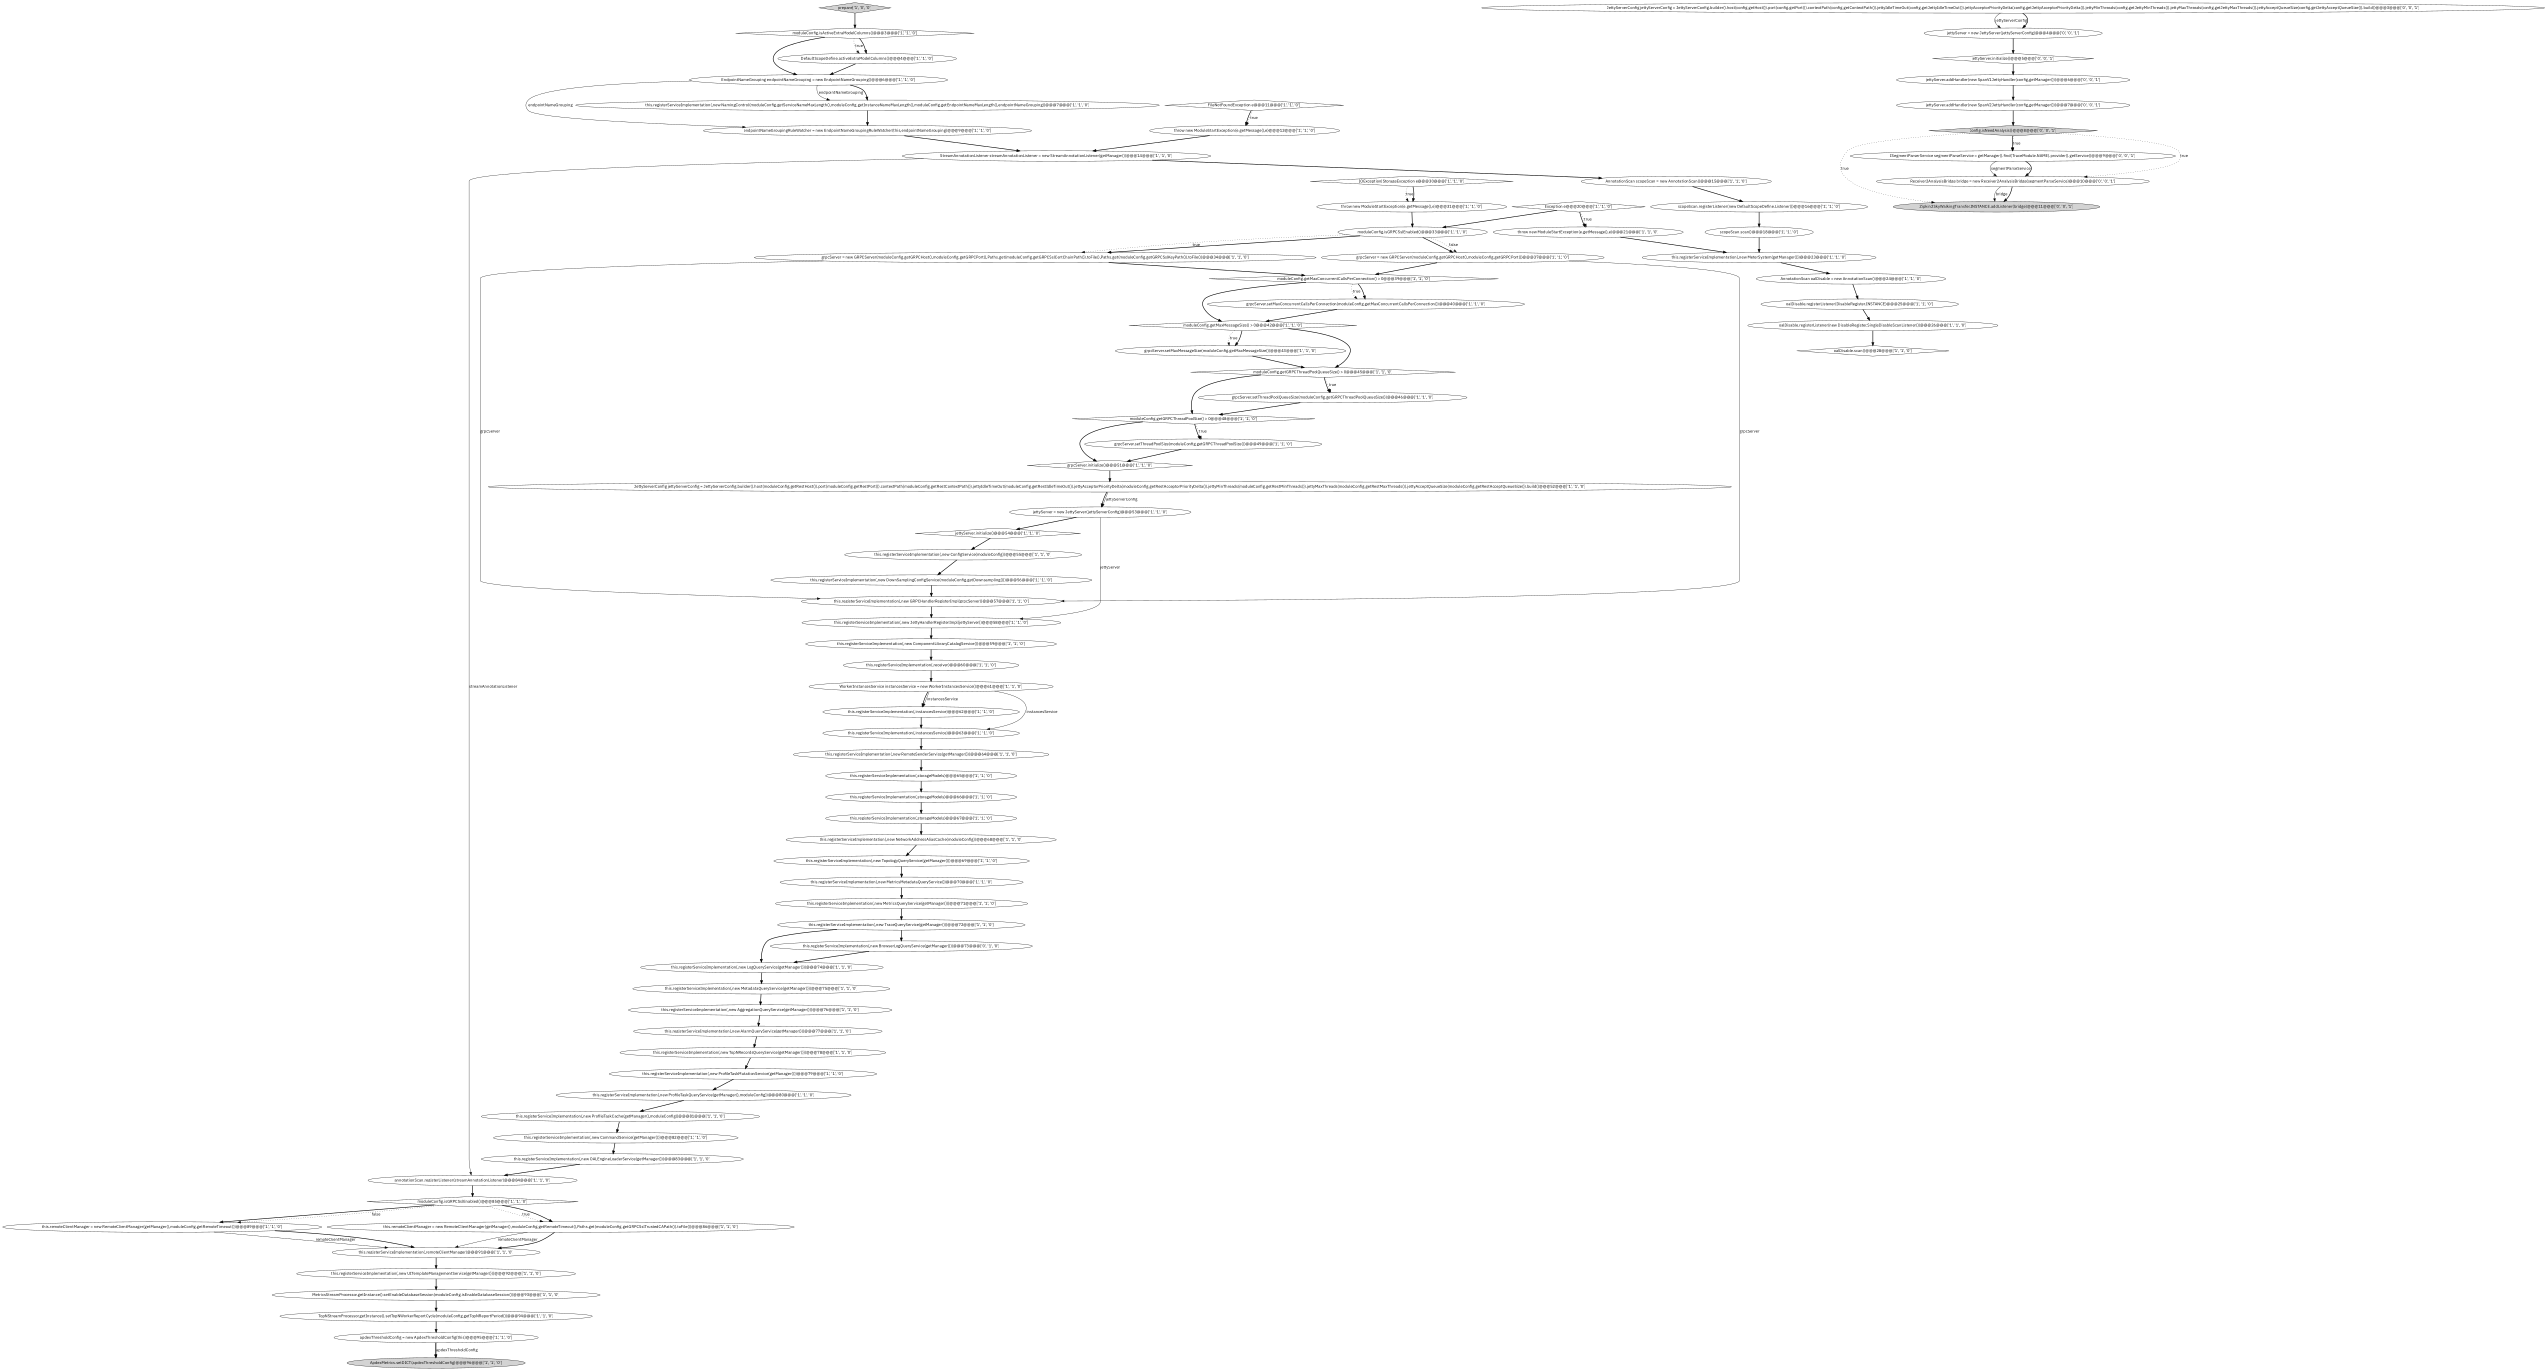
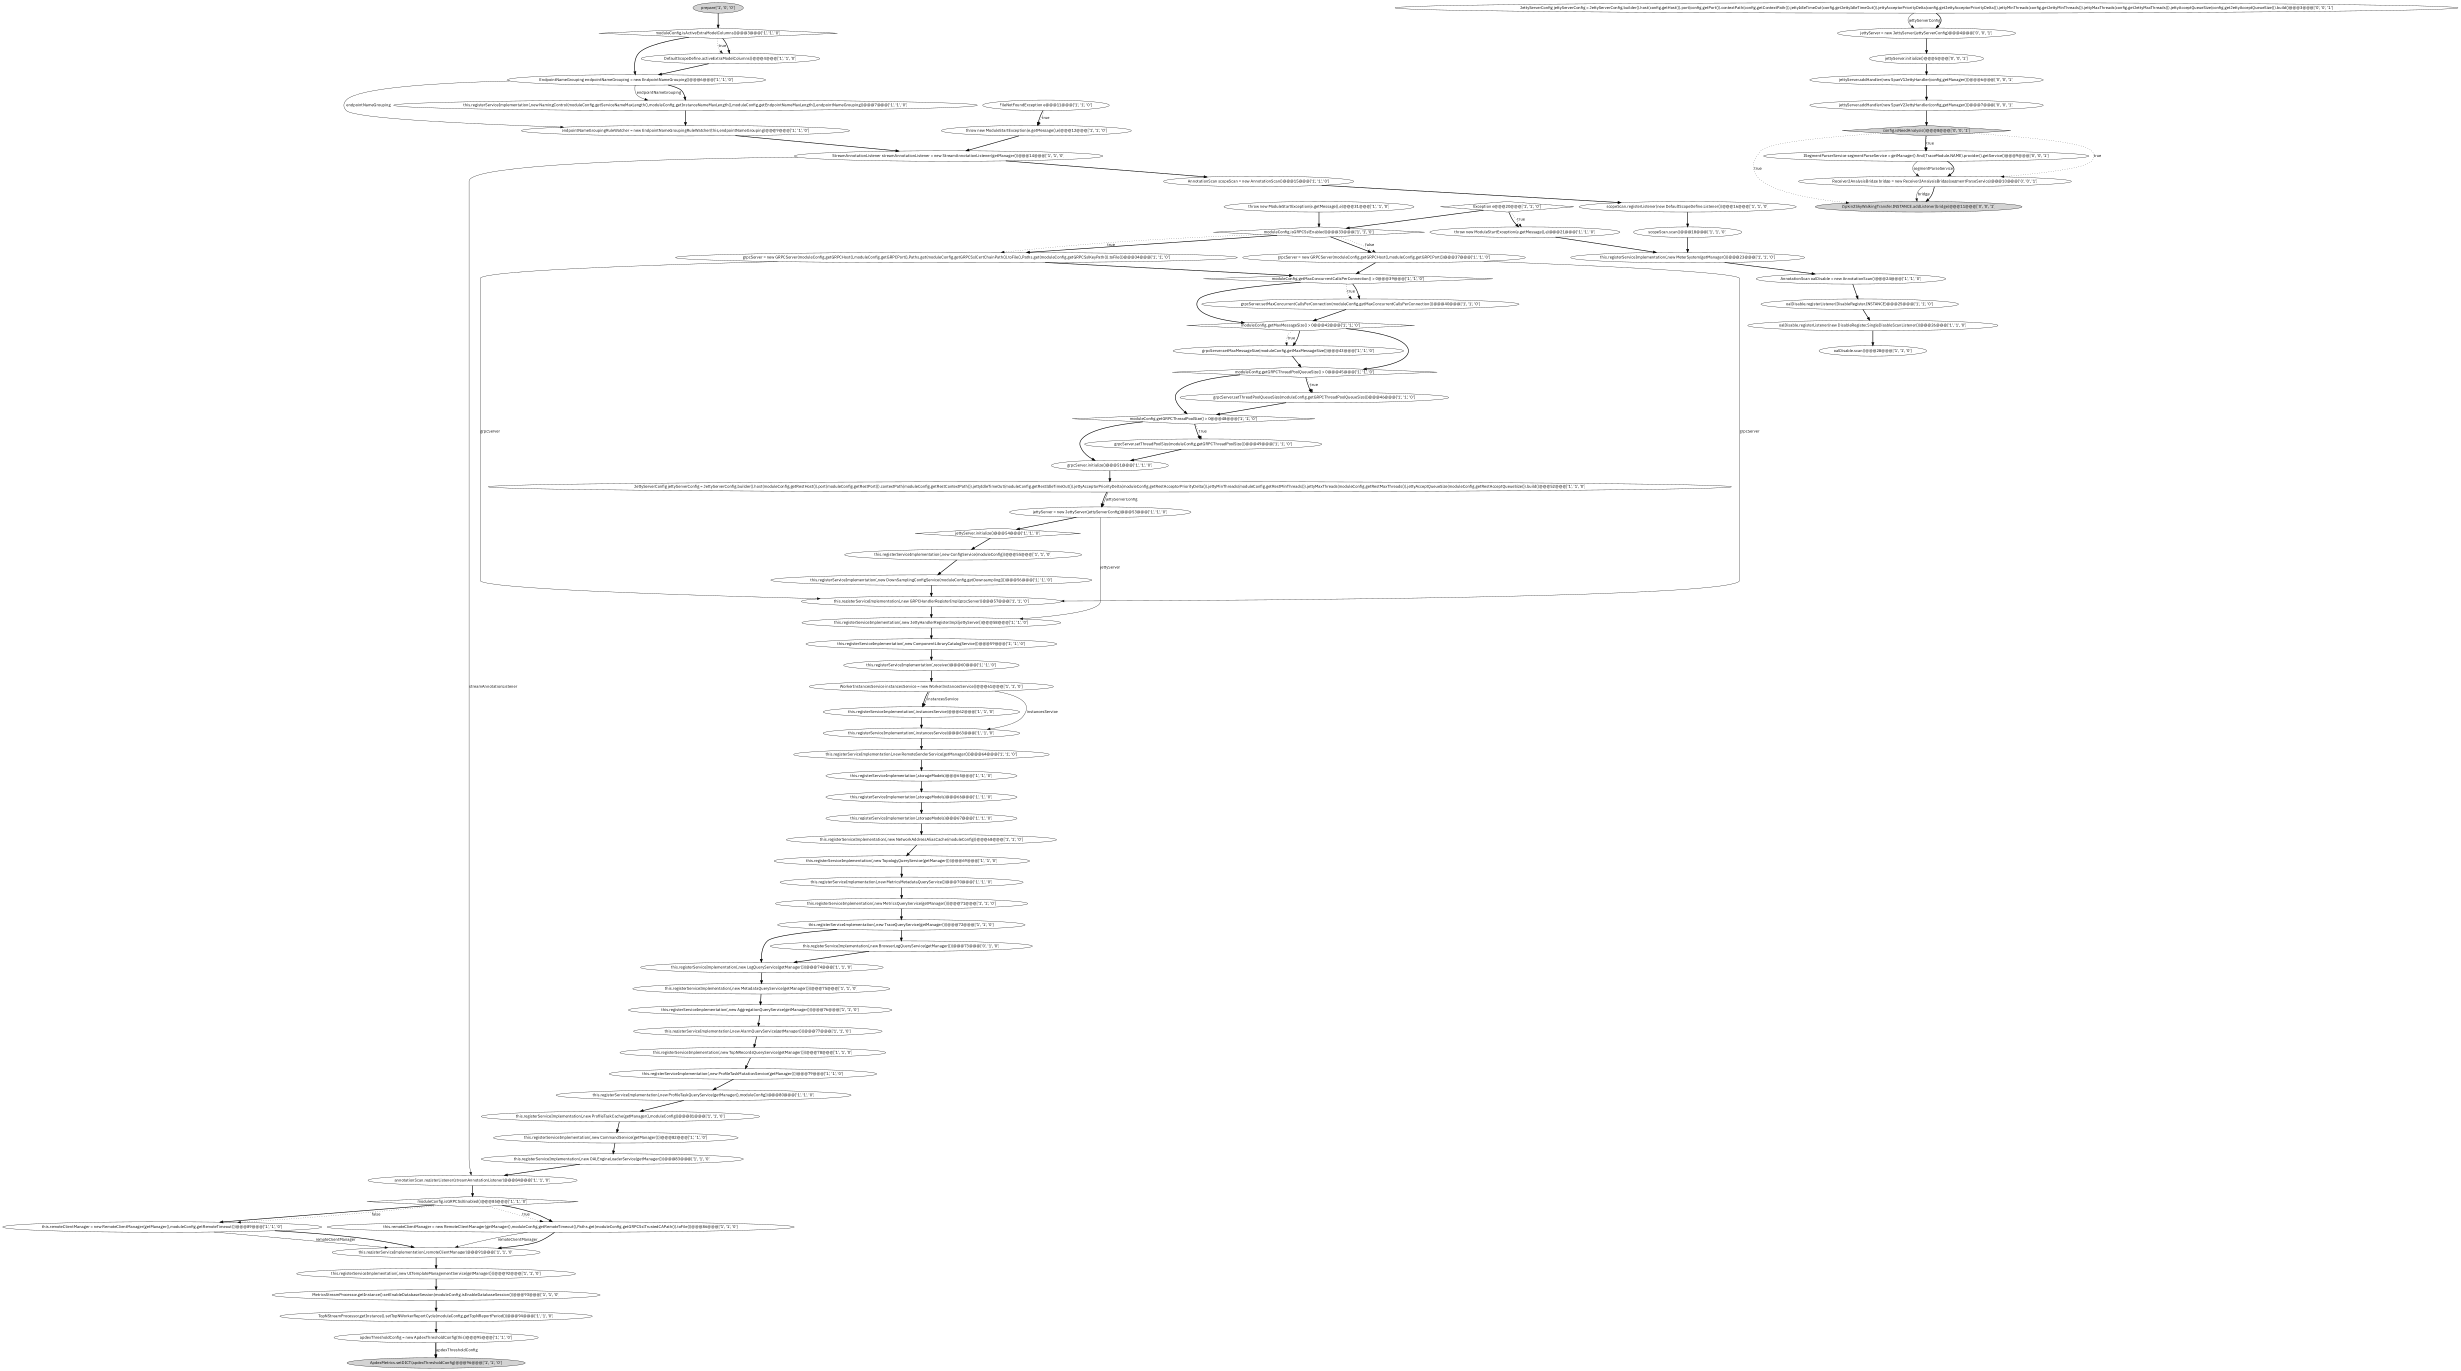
(855, 8) -> (718, 8)
(2013, 59) -> (1927, 59)
(1254, 105) -> (1046, 105)
(1412, 181) -> none
(1413, 232) -> (1319, 232)
(1873, 351) -> (1873, 351)
(1110, 466) -> (1110, 466)
